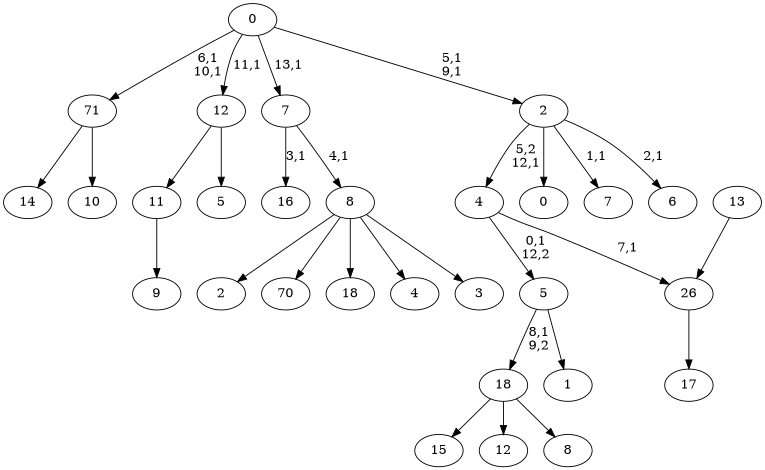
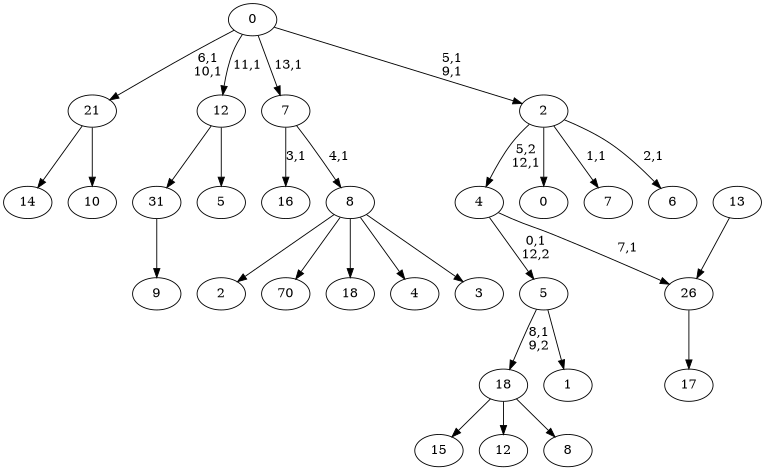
(92, 111) -> (92, 111)
(157, 202) -> (157, 202)
